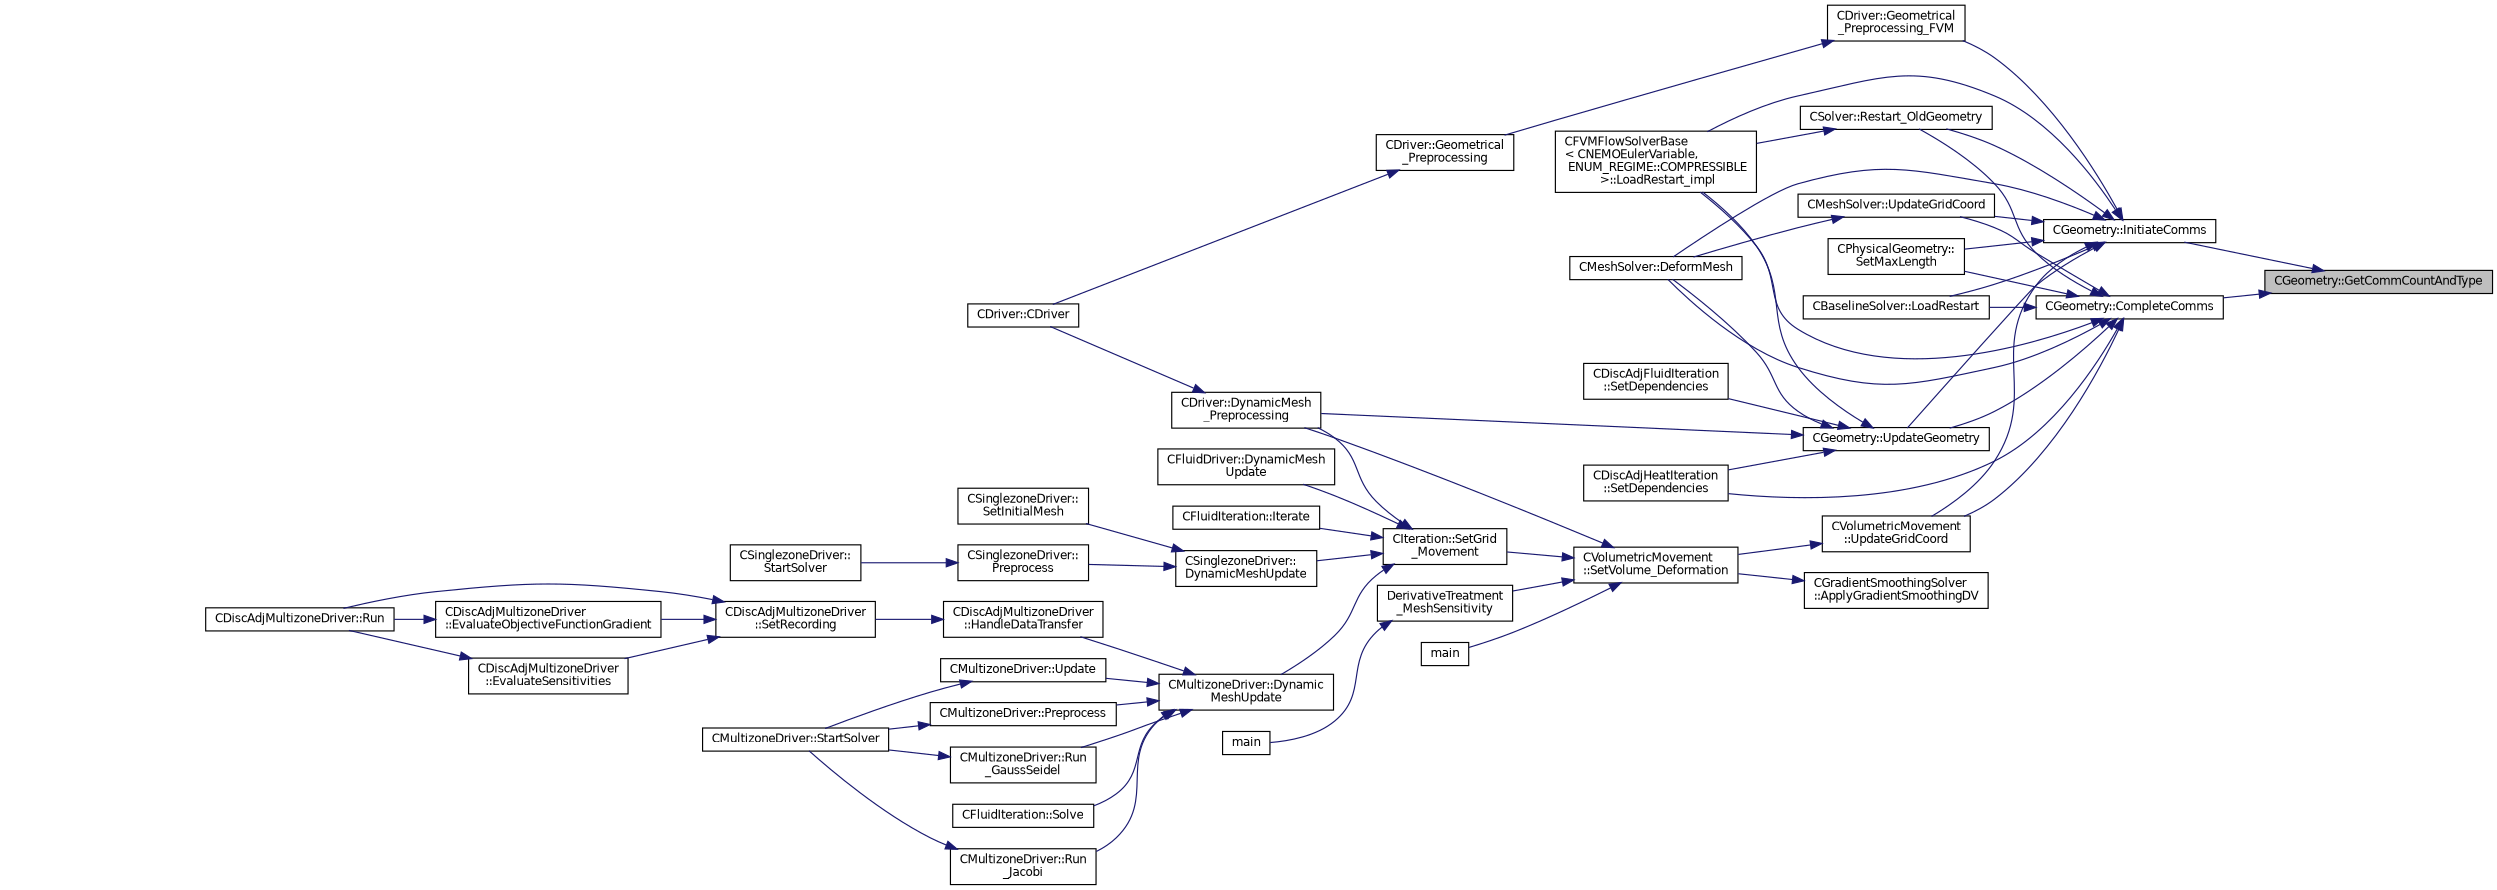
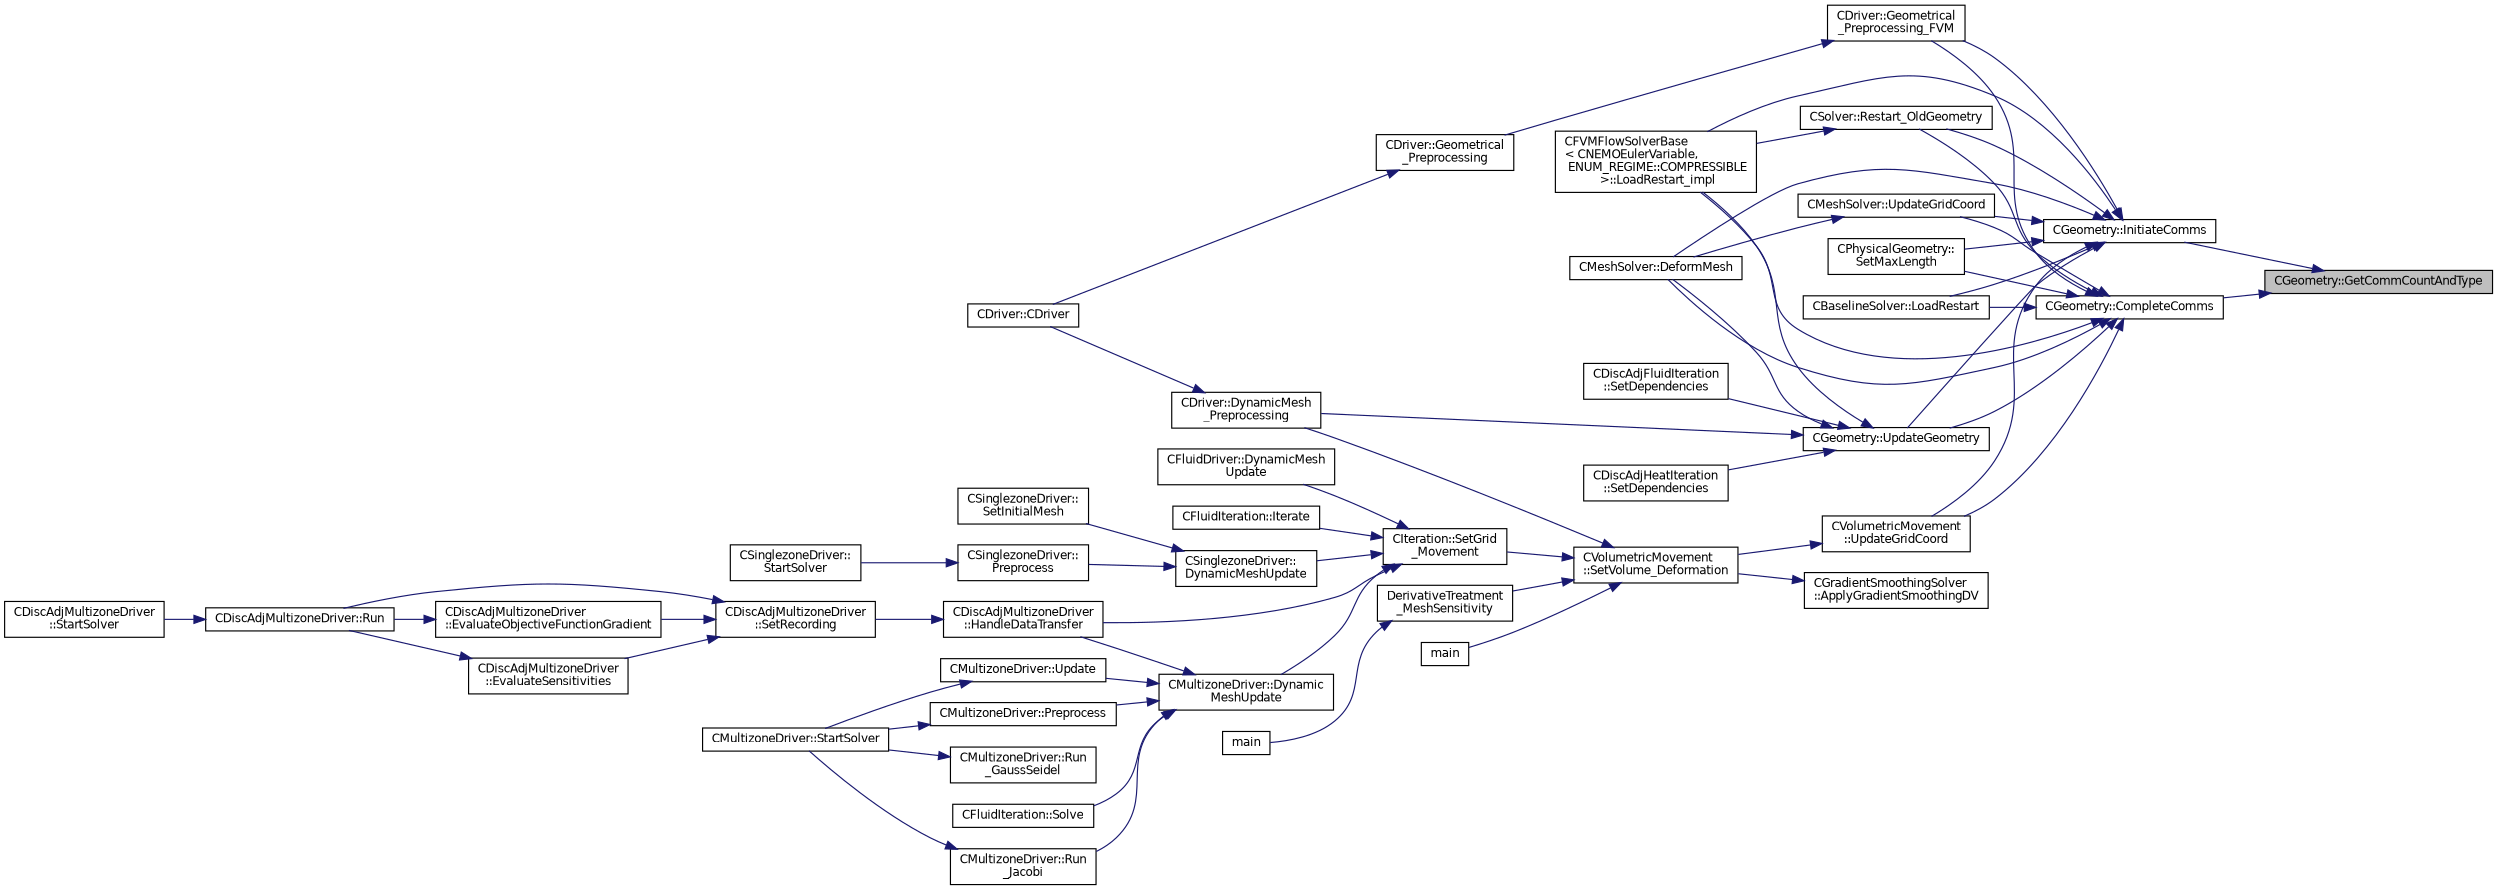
(1359, 475) -> (1251, 614)
(1953, 477) -> (2014, 165)
none -> (84, 619)
(1131, 731) -> none
